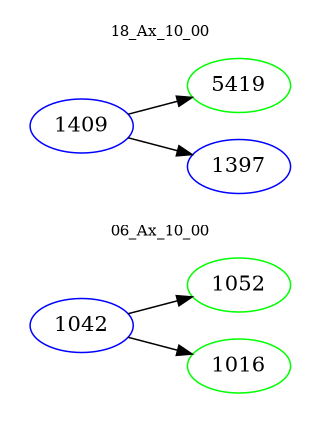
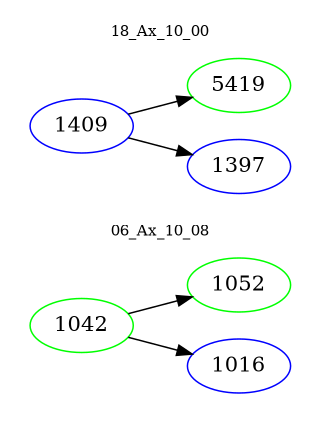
(160, 232) -> (160, 232)
(82, 326) -> (82, 326)
(239, 366) -> (239, 366)
